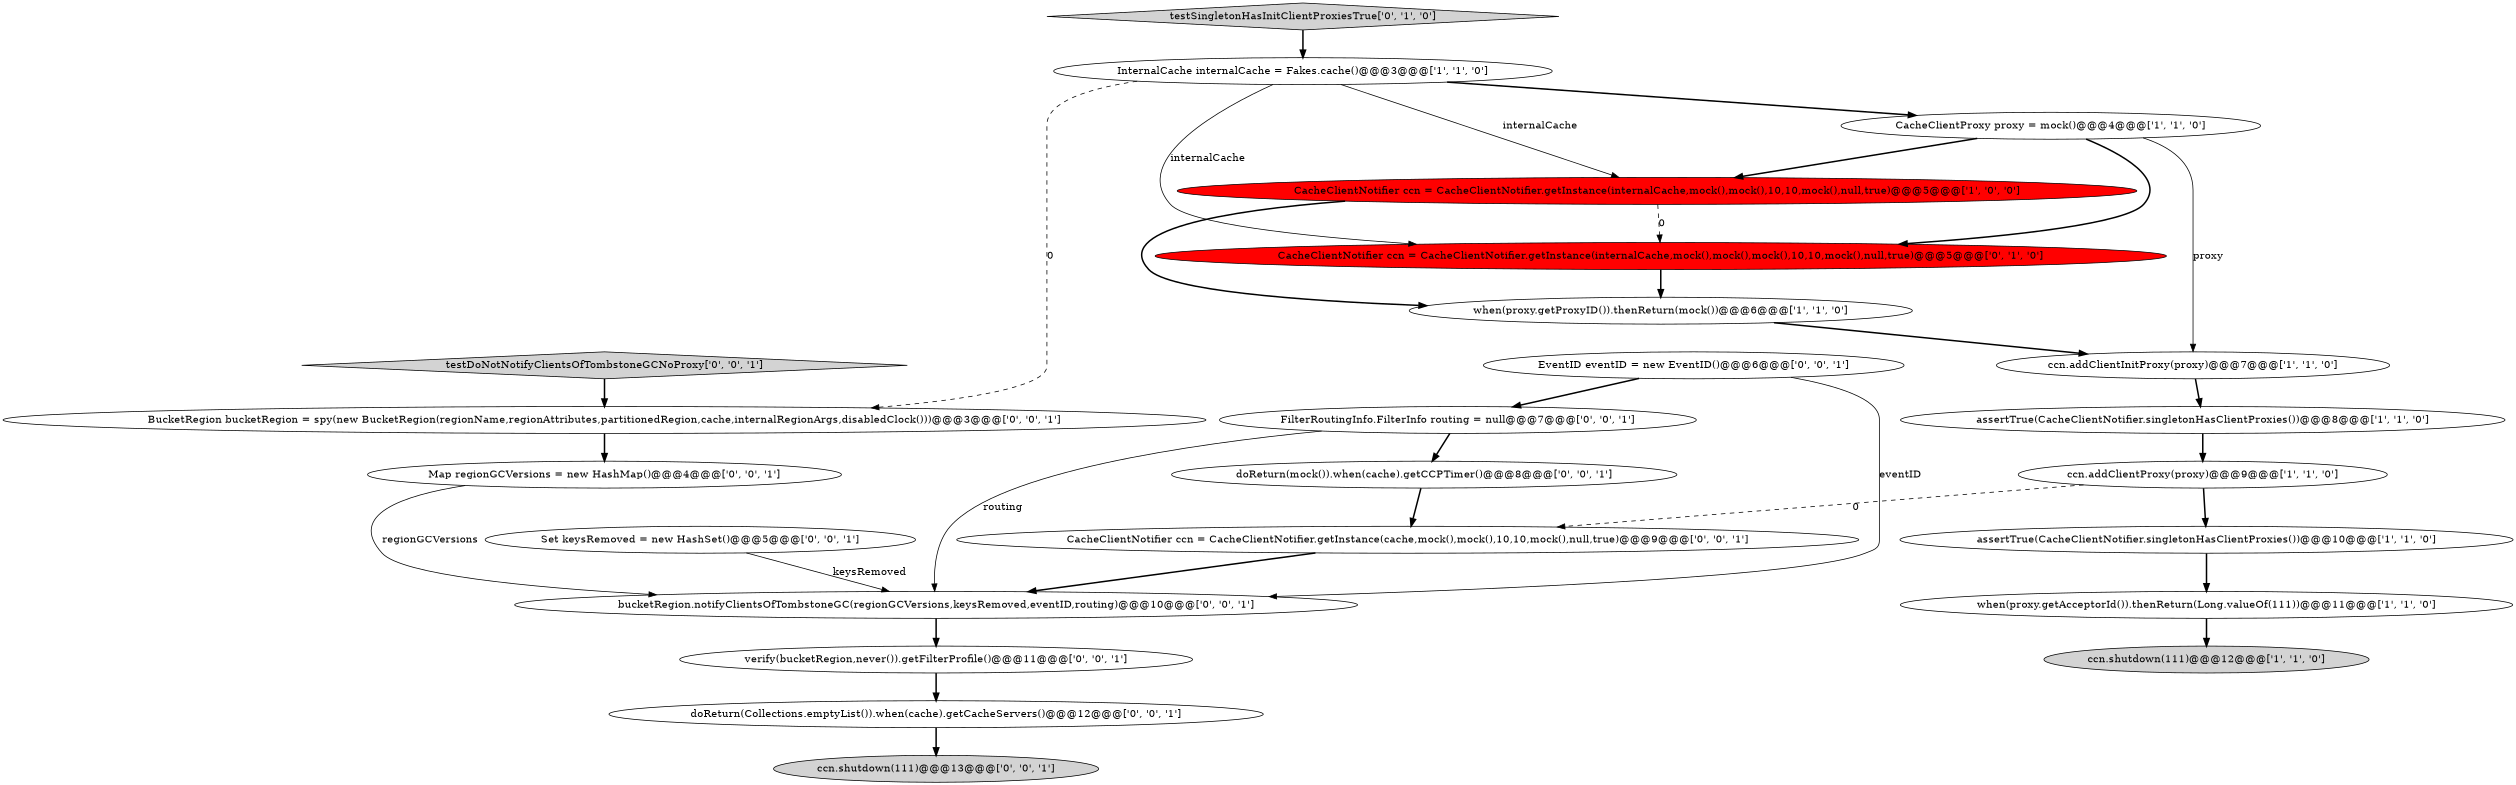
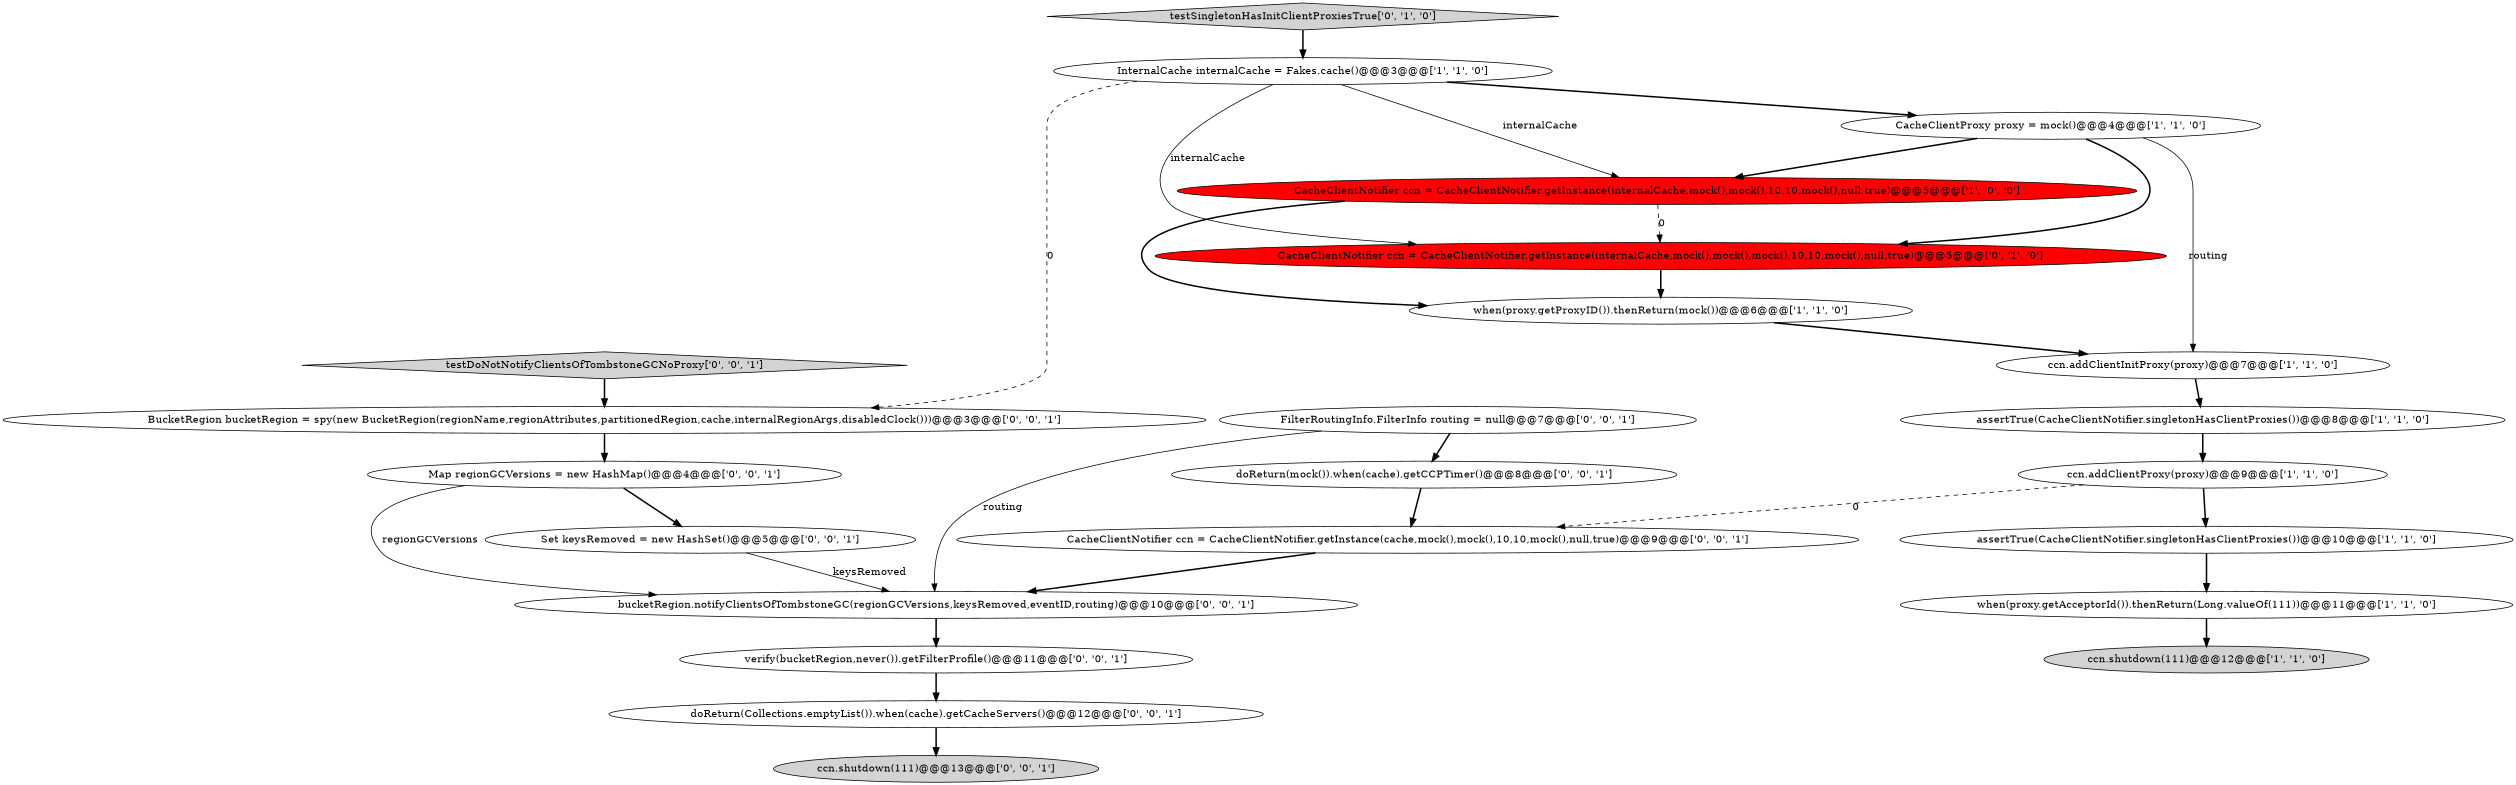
(2208, 256) -> (2208, 256)
(1694, 365) -> none
none -> (649, 505)
